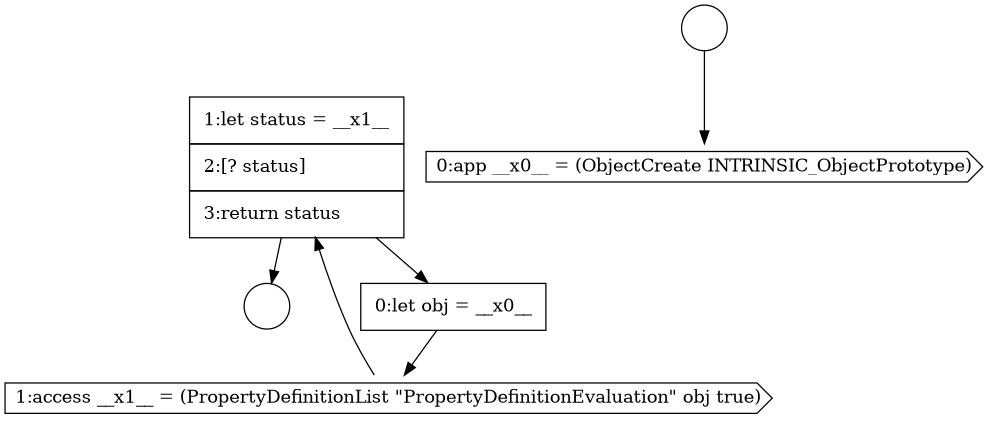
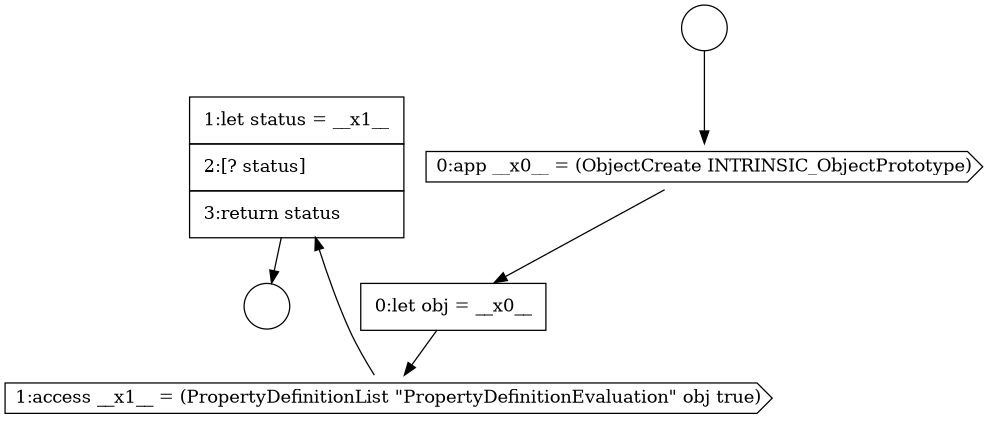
(397, 256) -> (585, 233)
